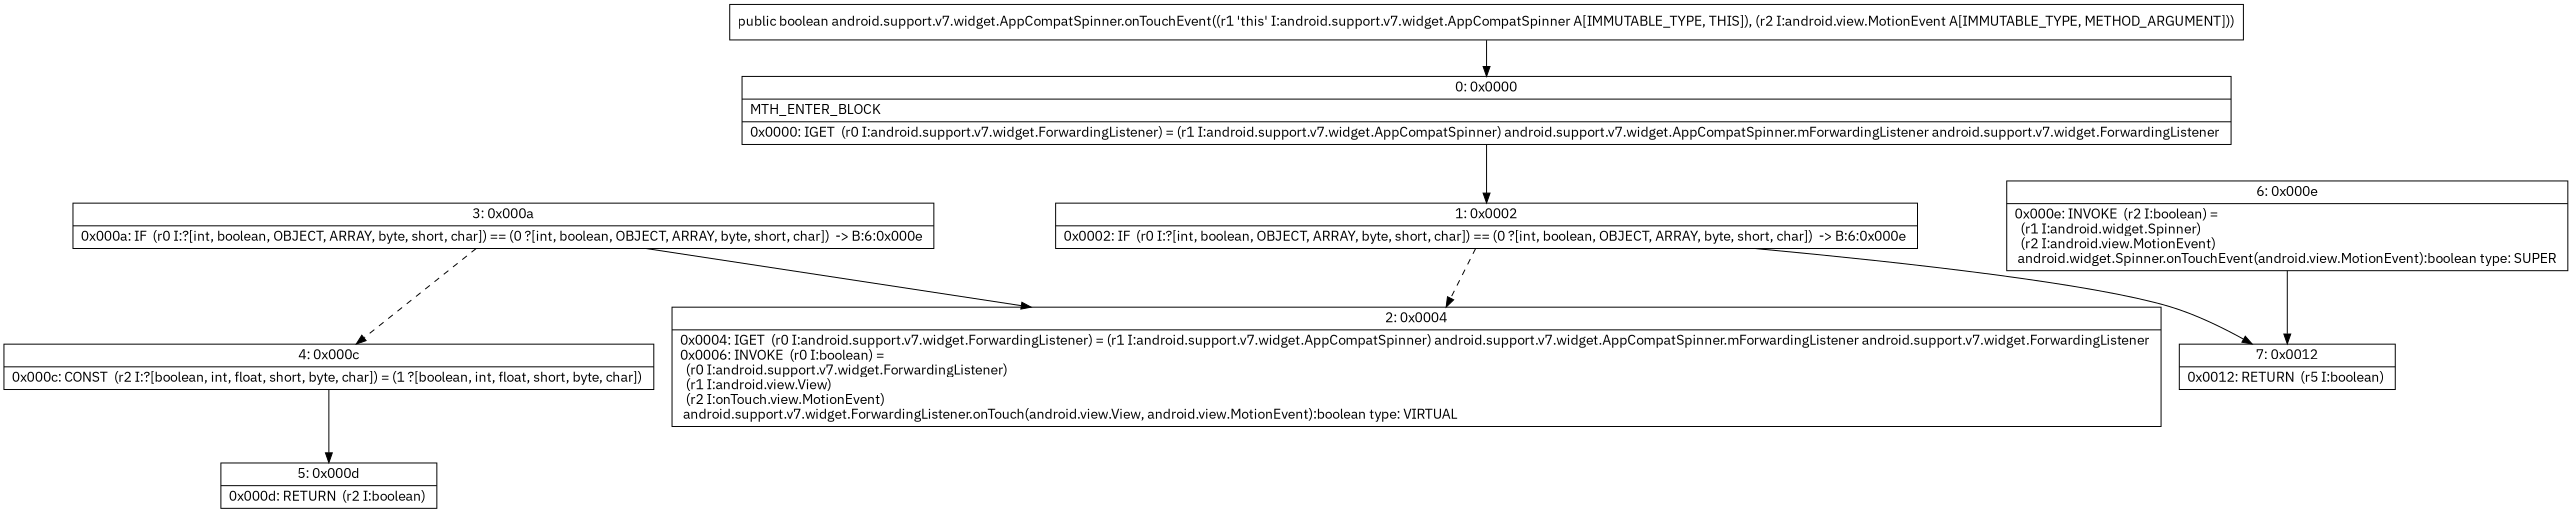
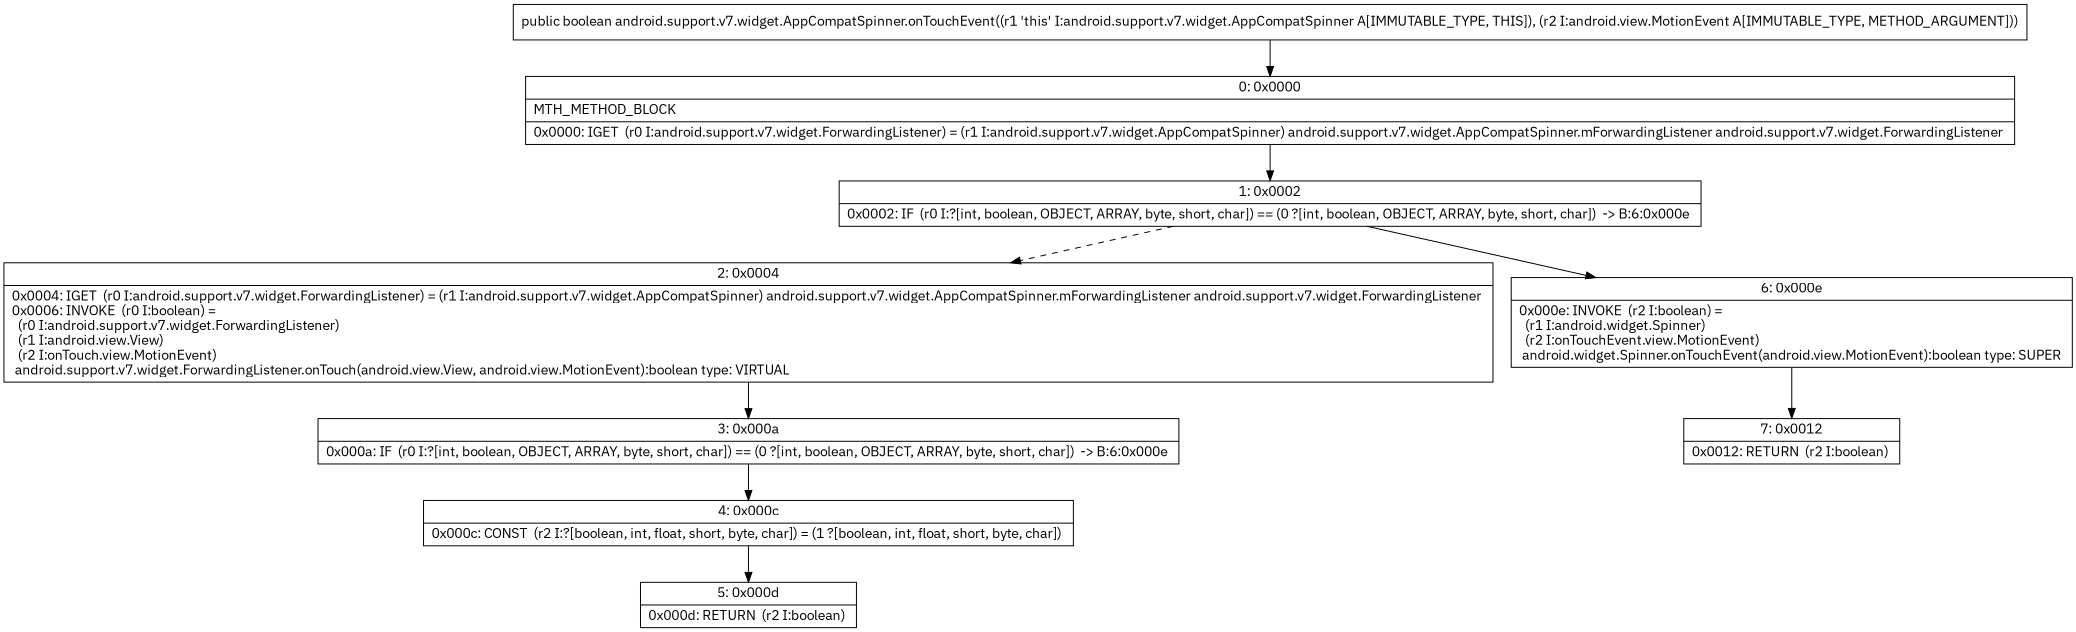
(816, 110) -> (605, 110)
(2116, 244) -> (1639, 341)
(2003, 276) -> (1477, 251)
(834, 277) -> (748, 395)
(420, 293) -> (748, 477)
(2287, 378) -> (1792, 452)
